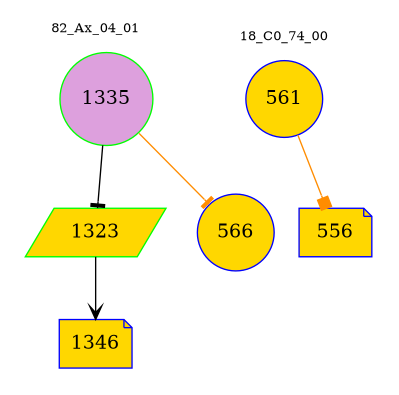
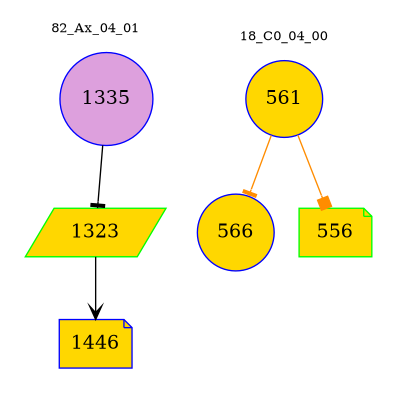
(284, 37) -> (284, 37)
(106, 99) -> (106, 99)
(167, 161) -> (261, 162)
(335, 233) -> (335, 233)
(96, 344) -> (96, 344)
